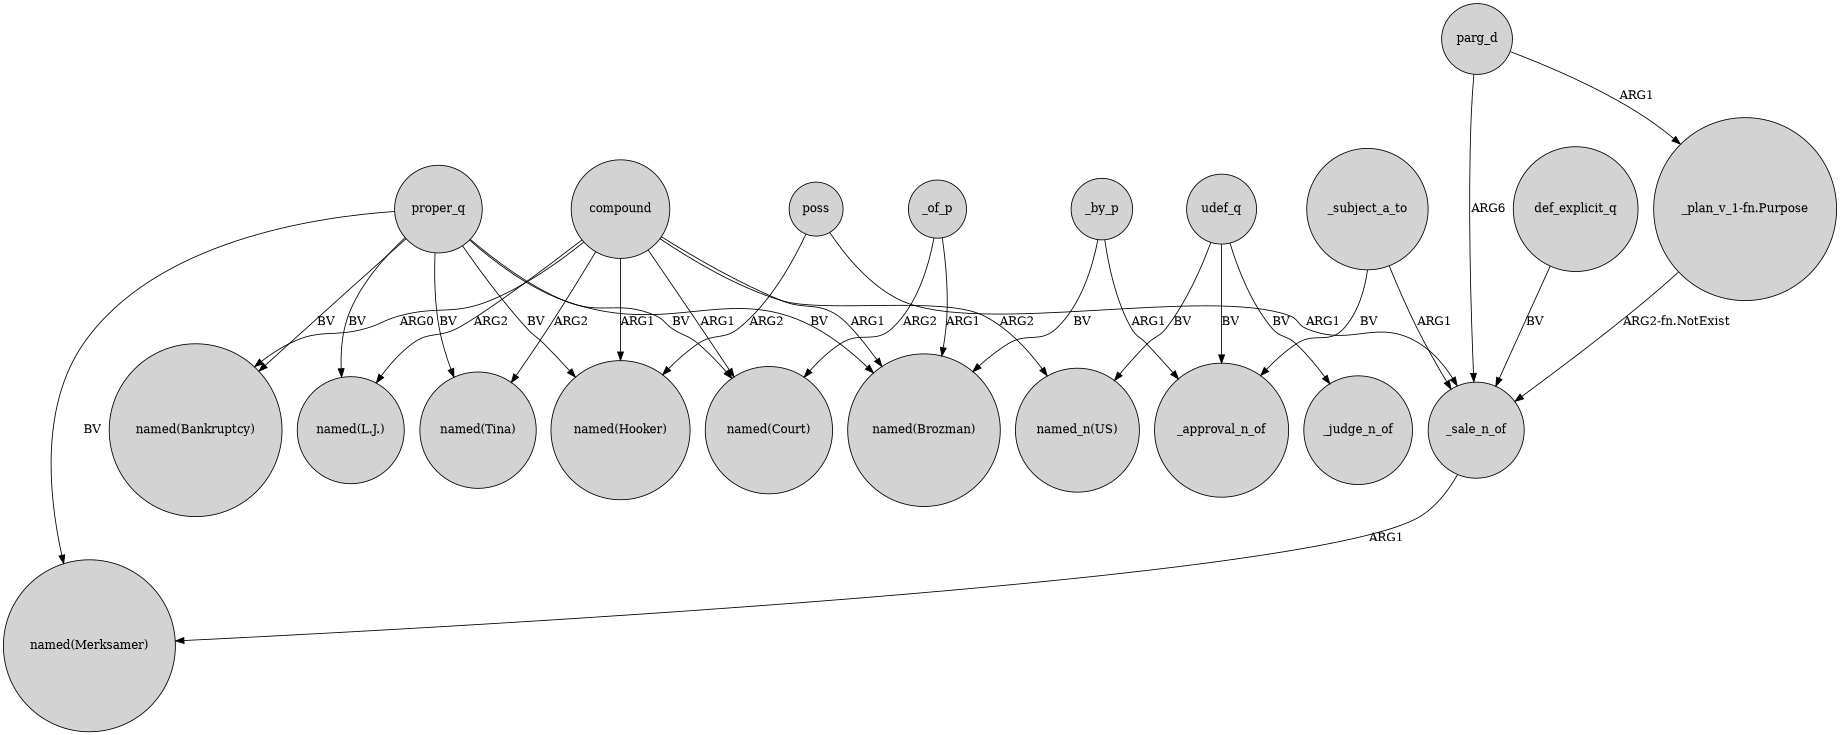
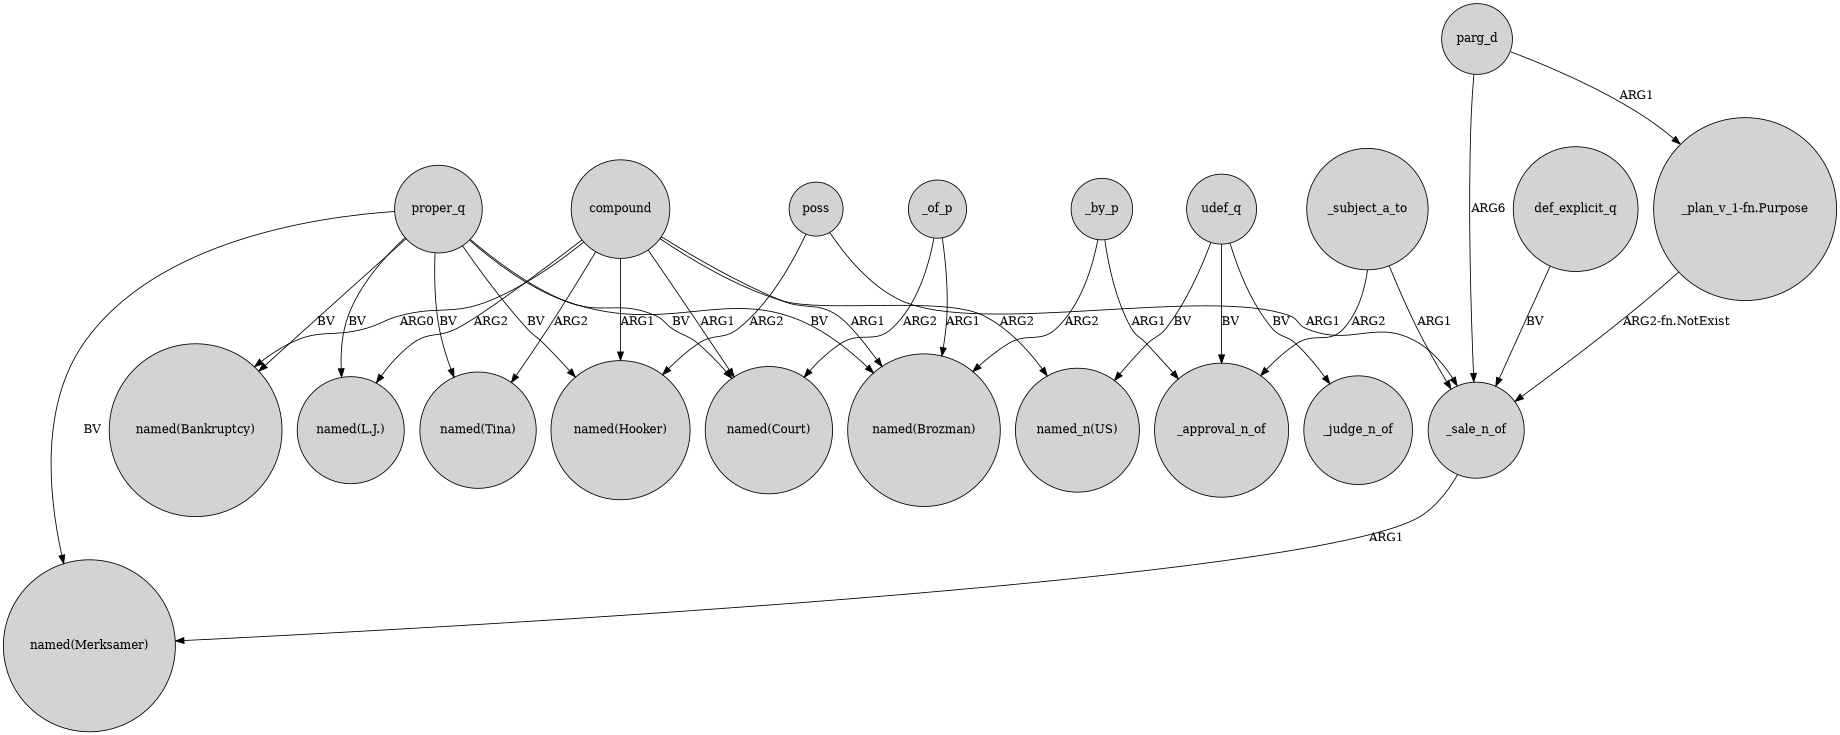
(1082, 322) -> (1082, 322)
(1369, 322) -> (1369, 322)
